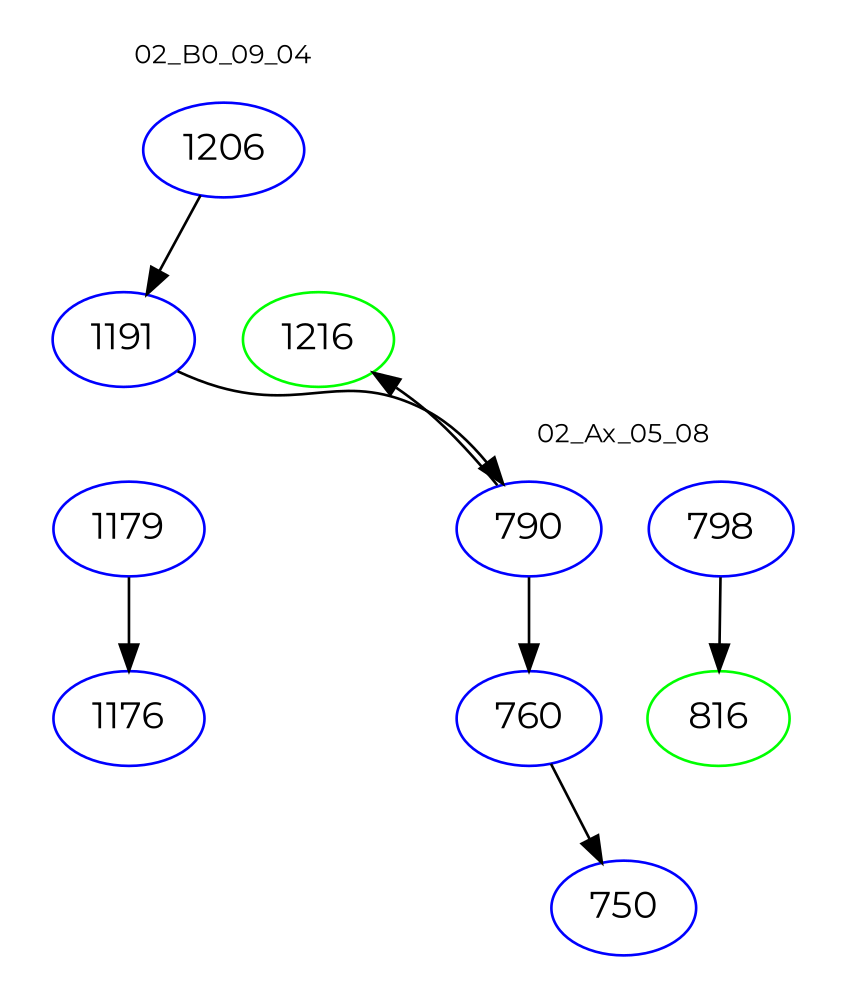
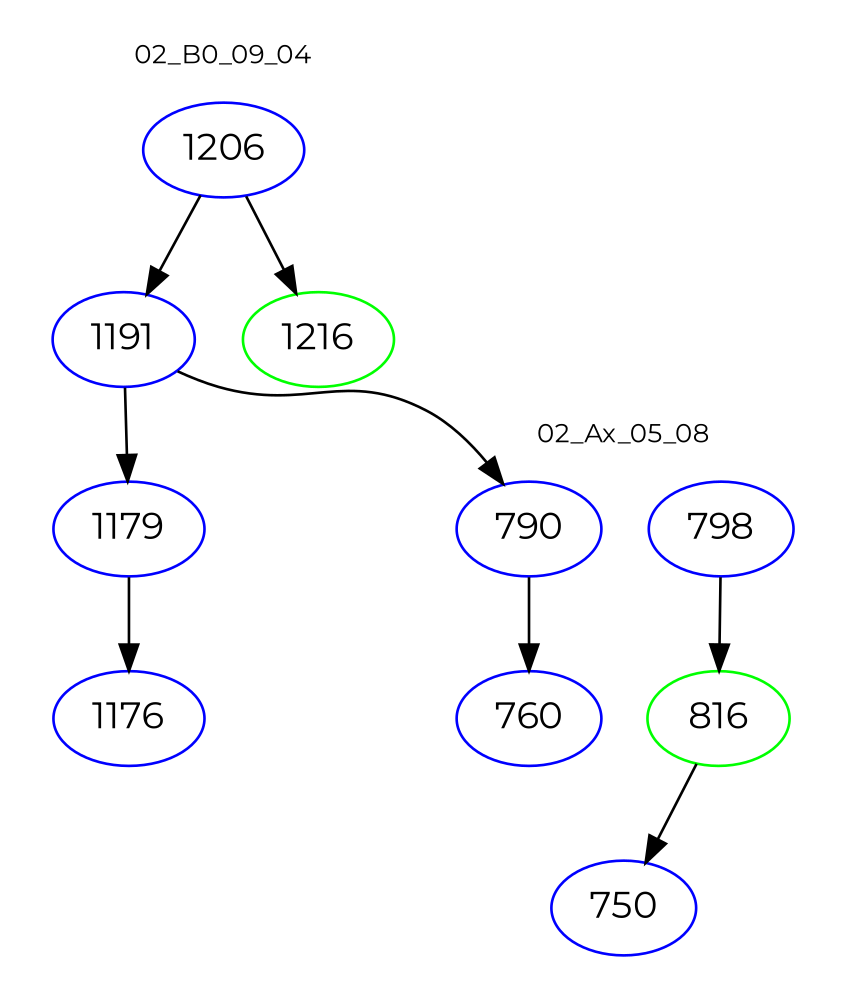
none -> (126, 421)
(450, 433) -> (265, 233)
(570, 801) -> (677, 801)
